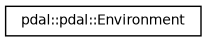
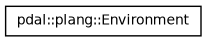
(103, 21) -> (103, 21)
